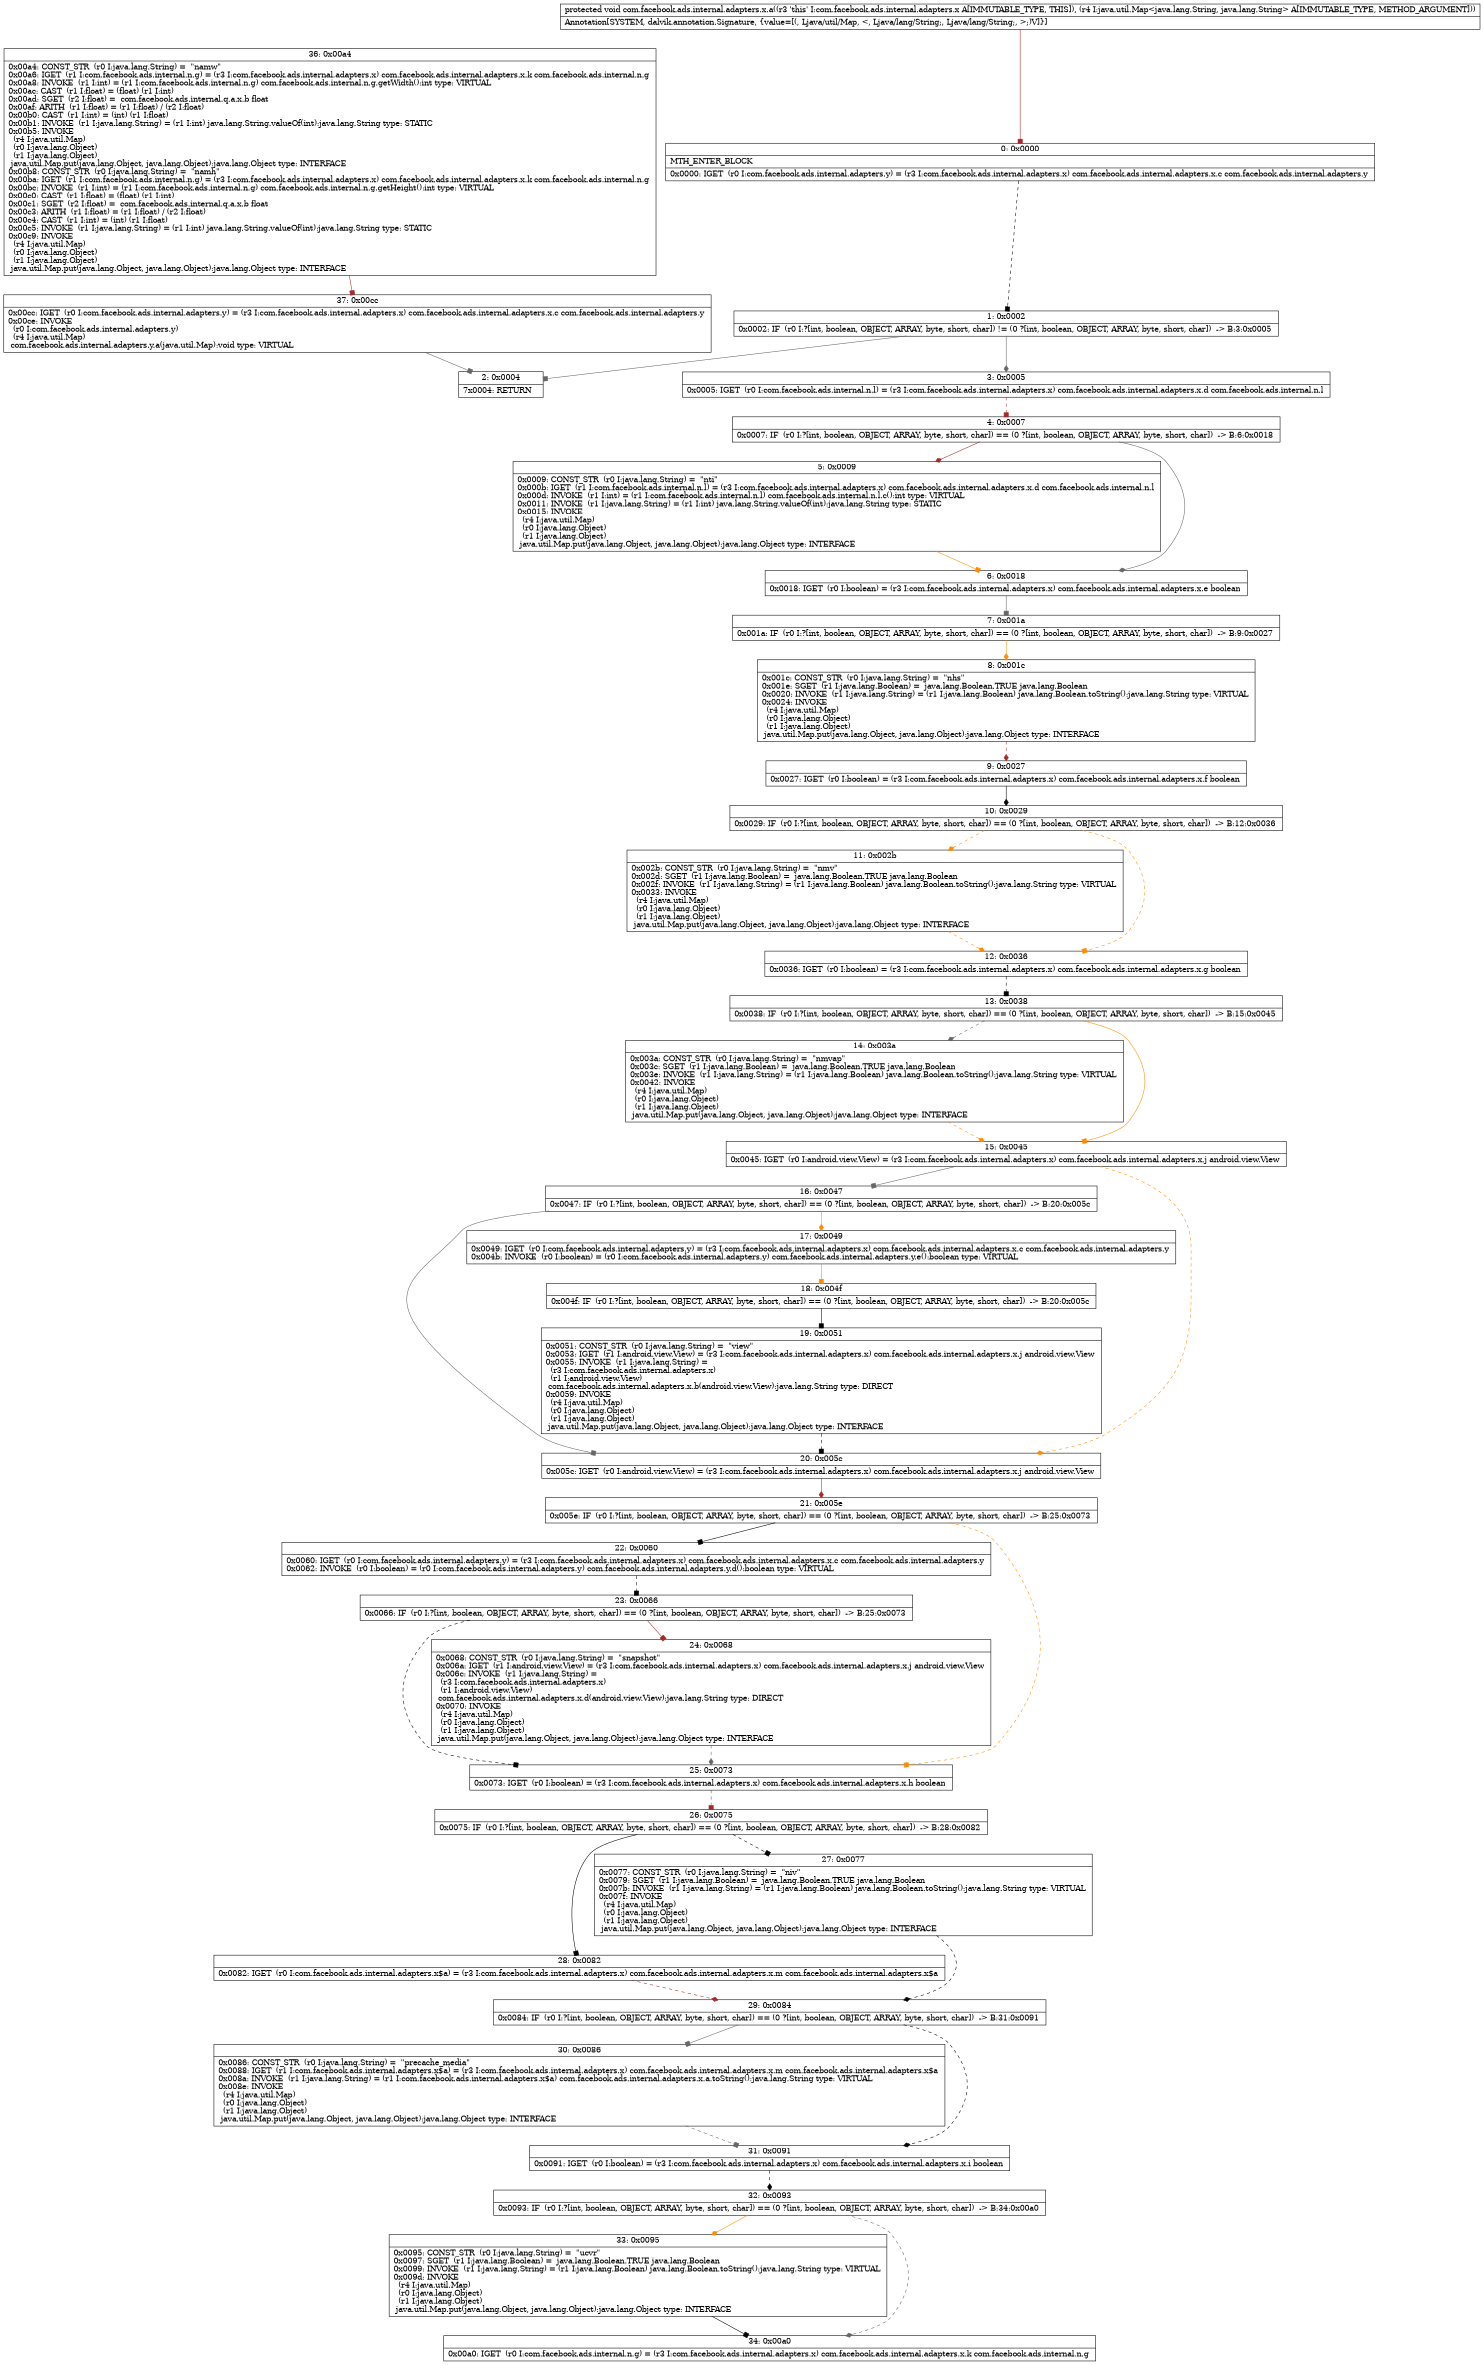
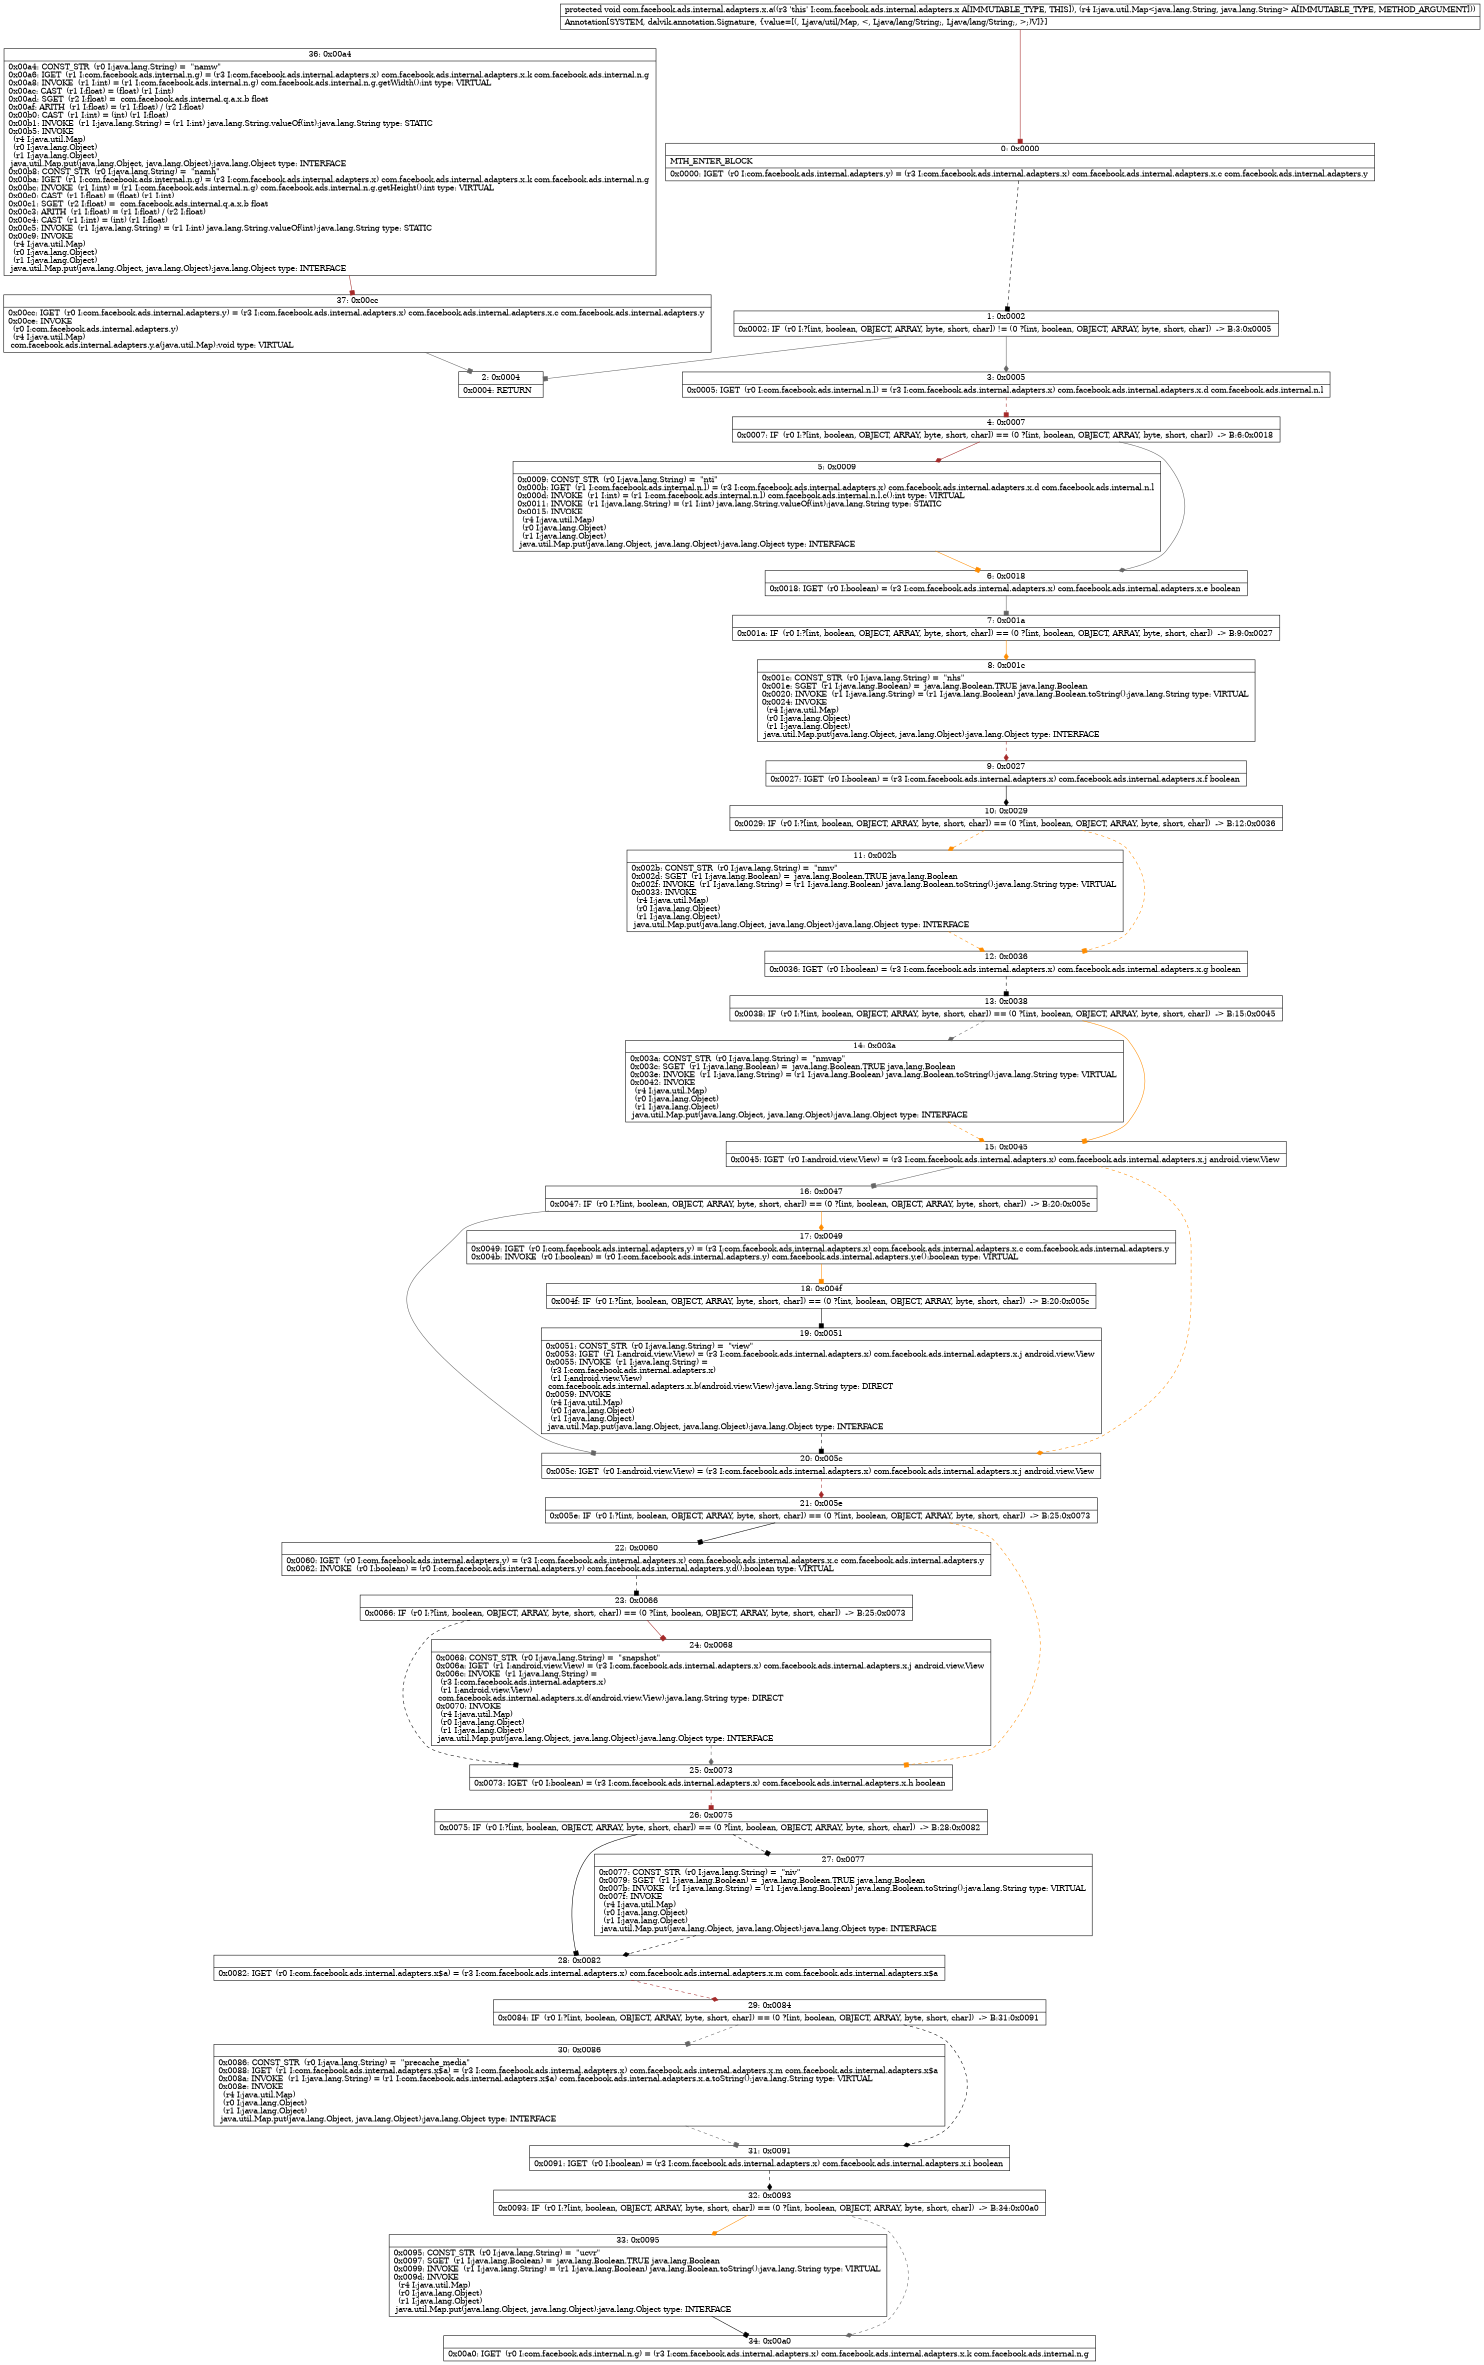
(501, 391) -> (501, 391)
(821, 1485) -> (821, 1485)
(952, 1976) -> (663, 1945)
(715, 2034) -> (715, 2034)
